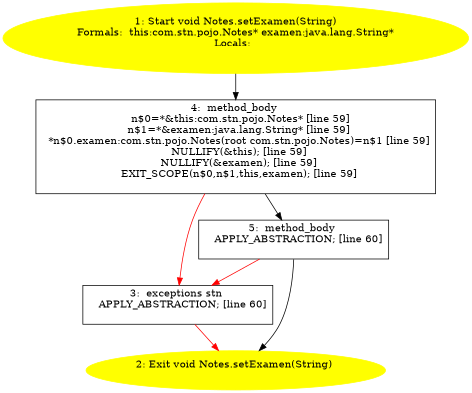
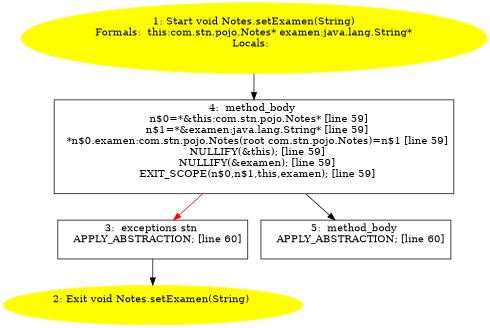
(239, 270) -> none
(287, 305) -> none
(204, 335) -> (153, 268)
